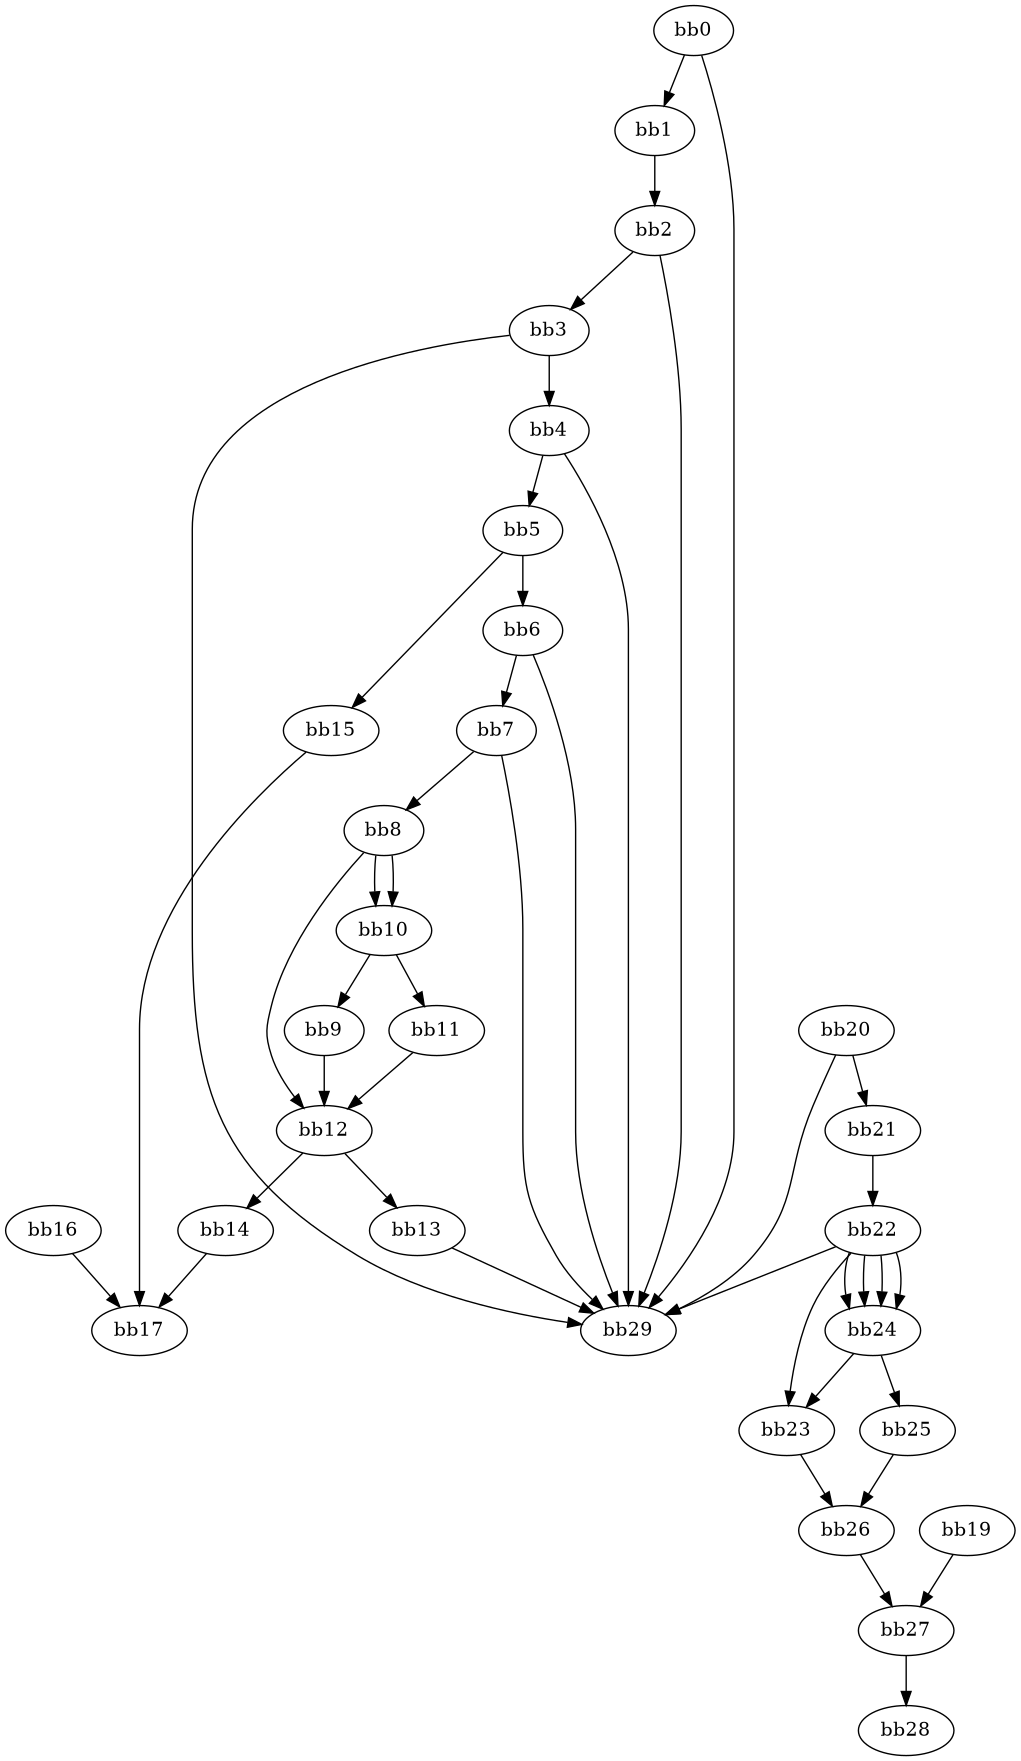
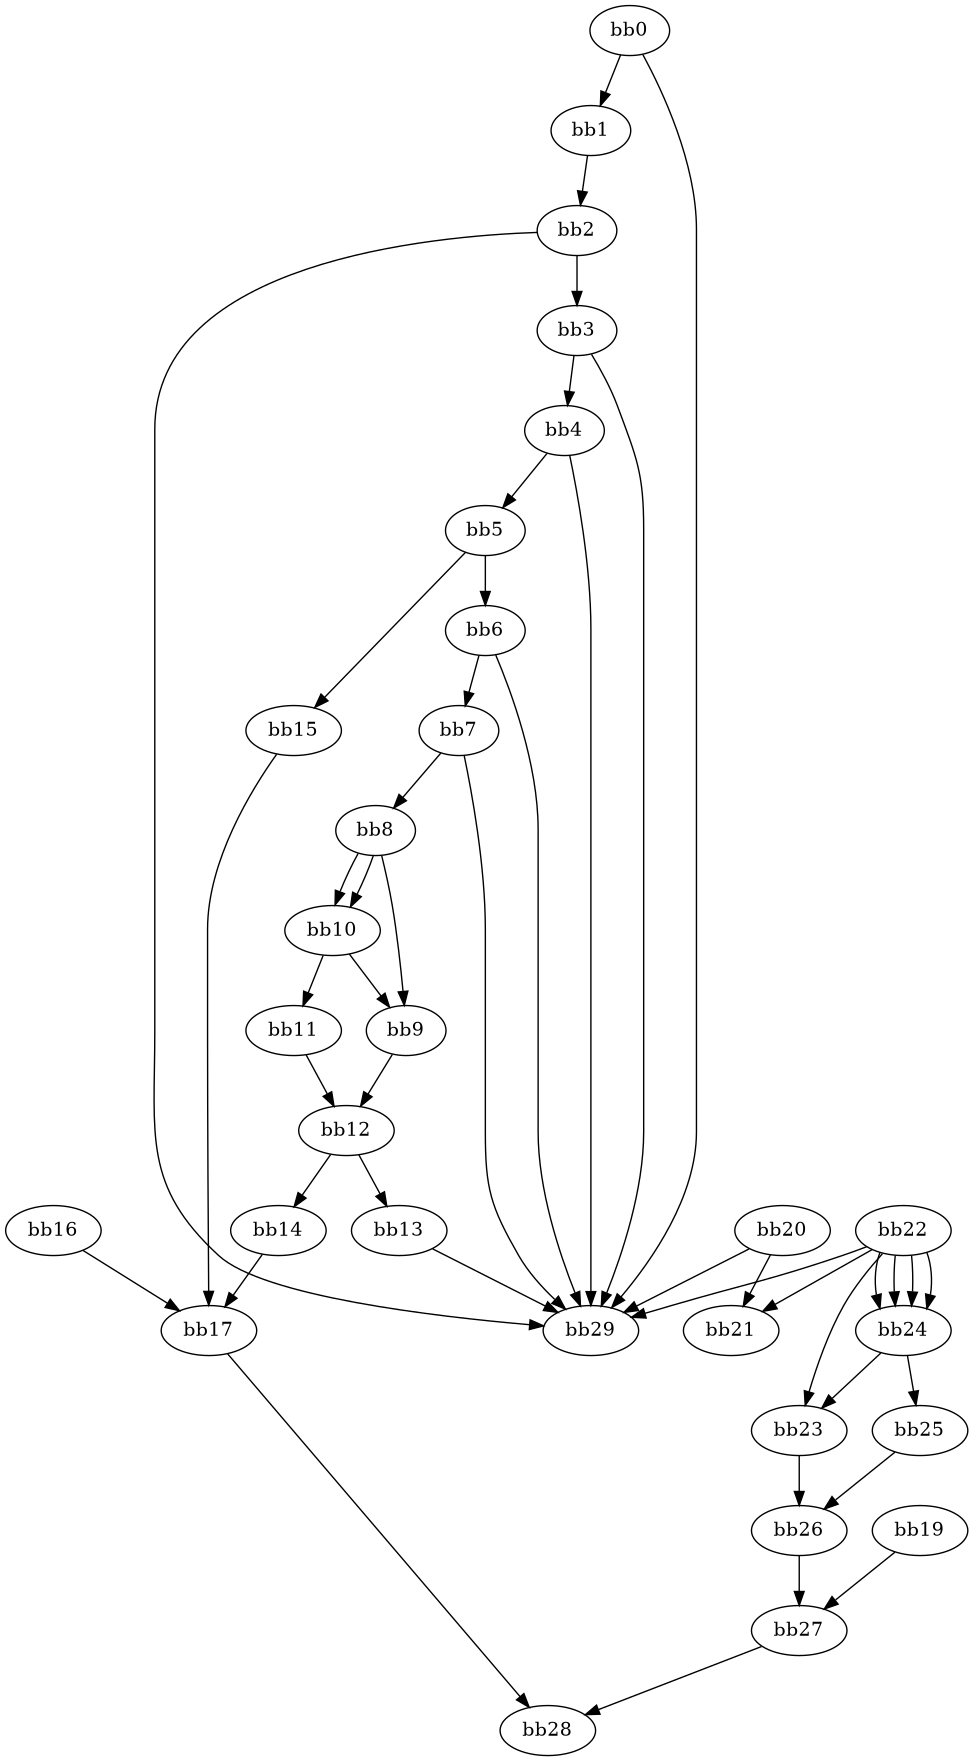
(285, 967) -> (395, 923)
(873, 1174) -> (824, 1277)
none -> (374, 1525)
